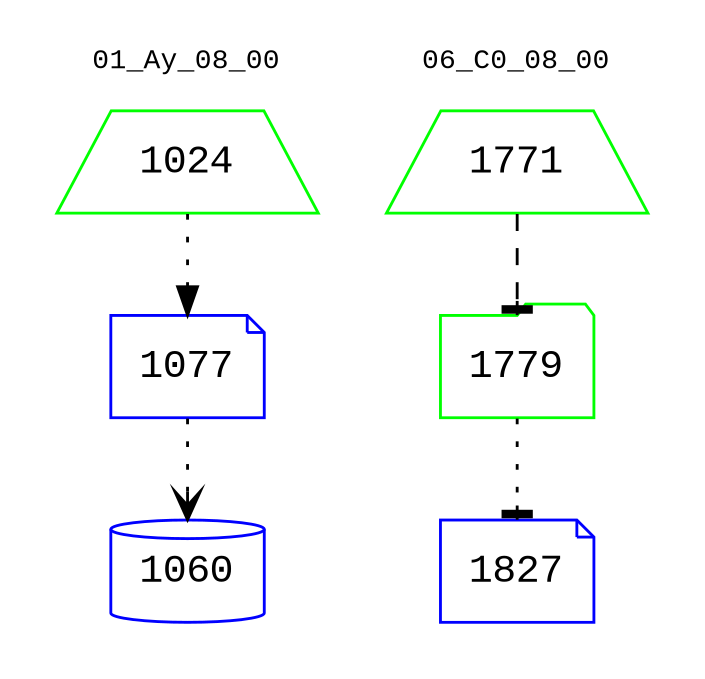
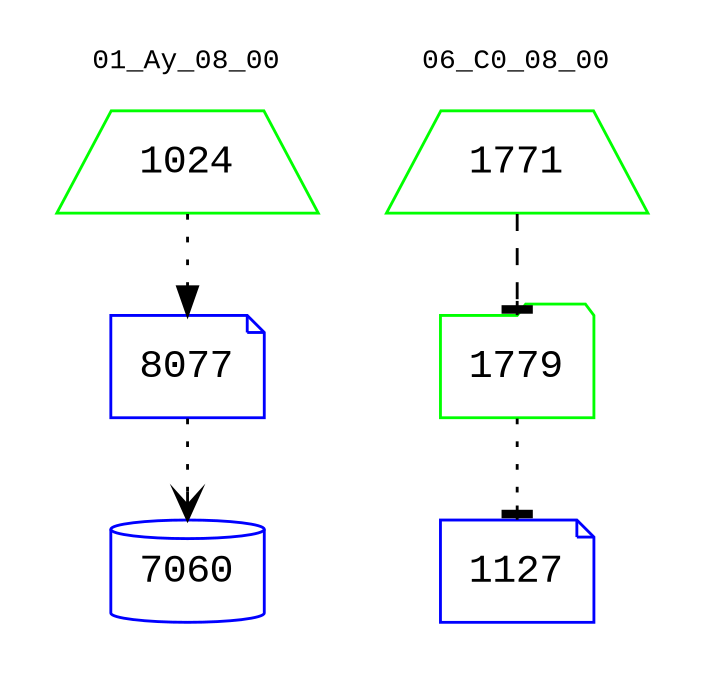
(188, 367) -> (188, 367)
(188, 571) -> (188, 571)
(517, 571) -> (517, 571)
